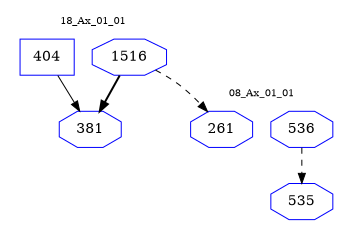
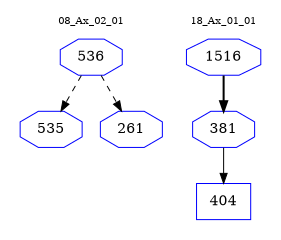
(66, 89) -> (224, 161)
(189, 93) -> (109, 89)
(262, 94) -> (91, 22)
